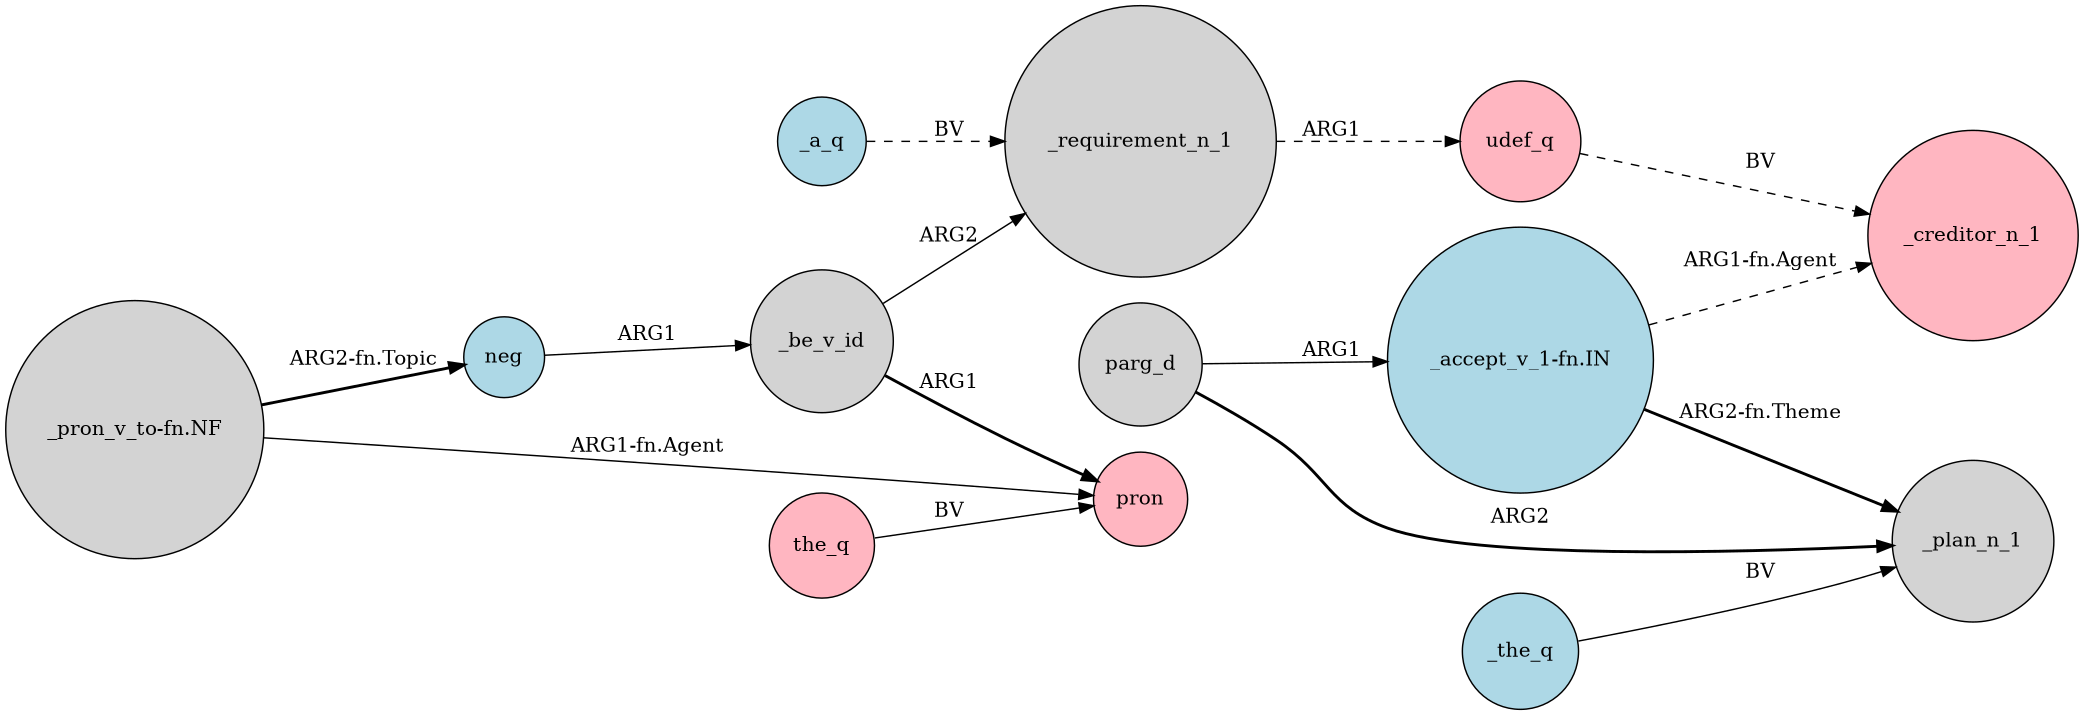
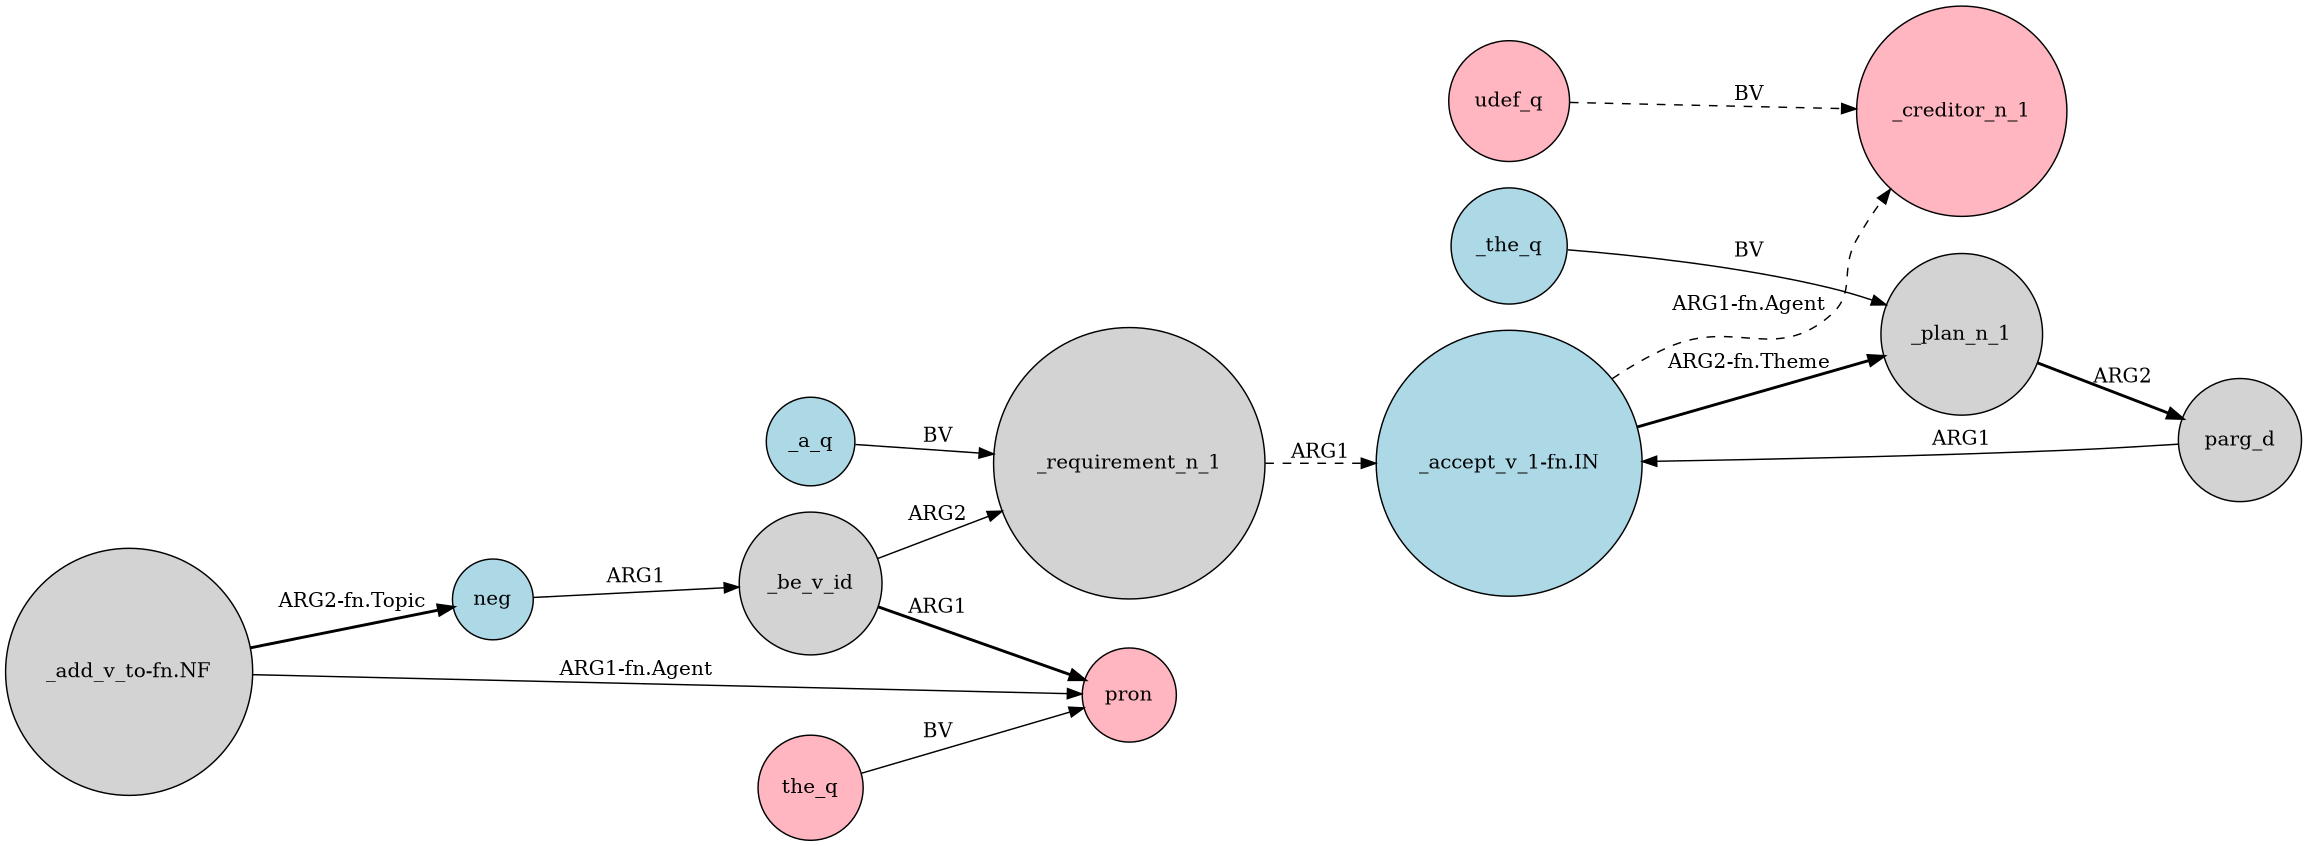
(928, 141) -> (917, 449)
(1361, 141) -> (1313, 463)
(135, 430) -> (129, 672)
(1513, 547) -> (2103, 388)
